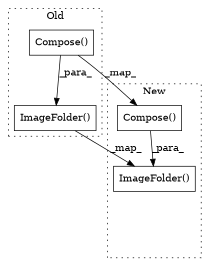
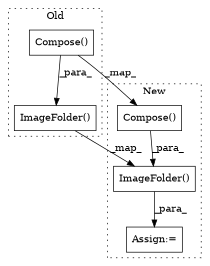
none -> (154, 240)
